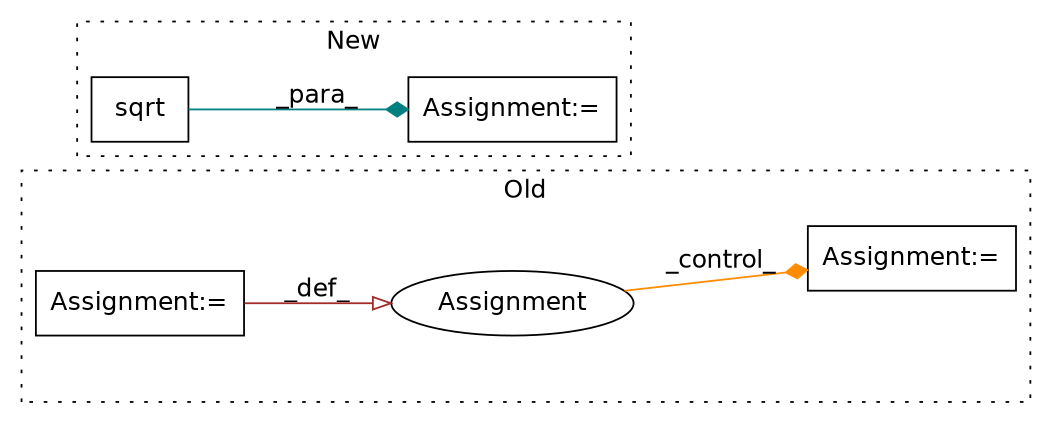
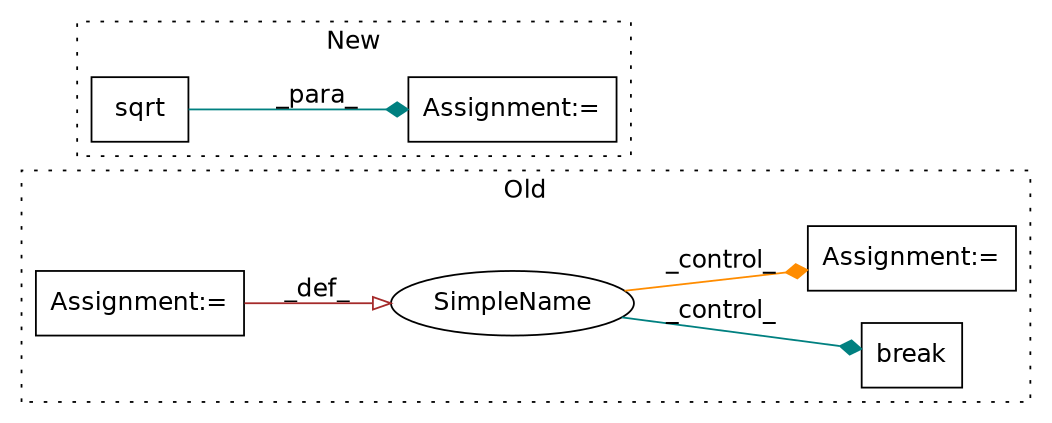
(512, 303) -> (512, 303)
none -> (912, 355)
